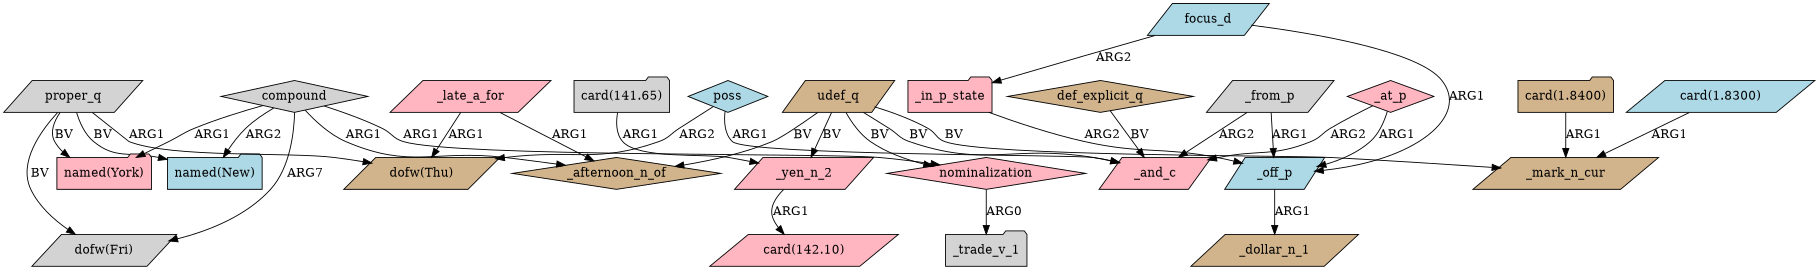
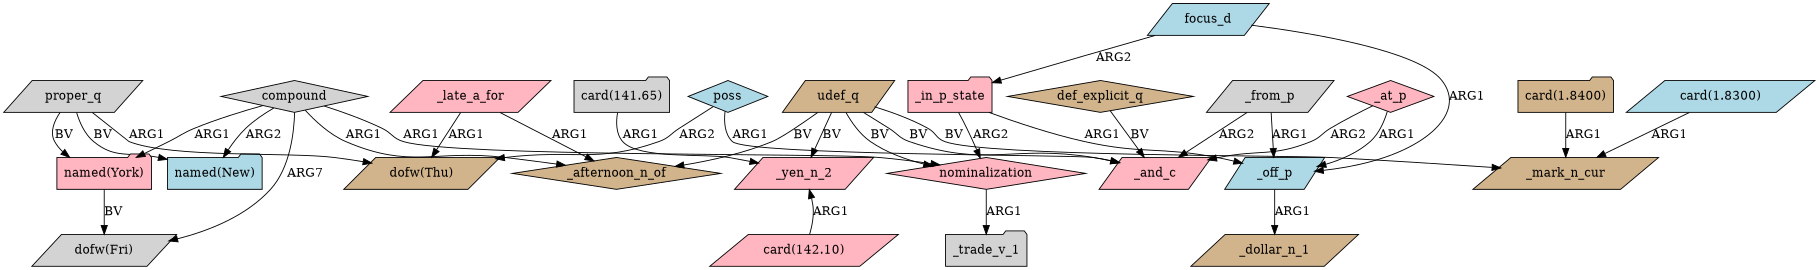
none -> (968, 131)
(1103, 135) -> (1103, 135)
(27, 175) -> (104, 207)
(772, 208) -> (813, 216)
(1004, 212) -> (1004, 212)
